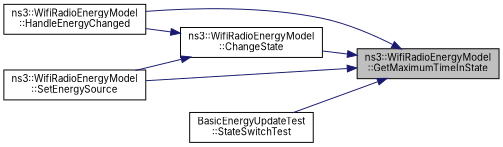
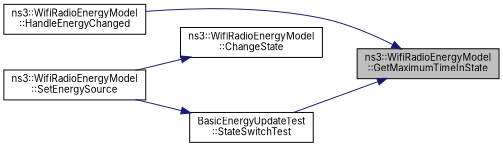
(158, 30) -> none
(335, 53) -> none
(246, 75) -> (158, 105)
